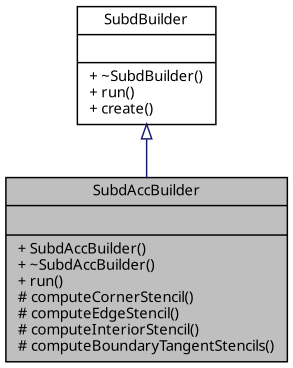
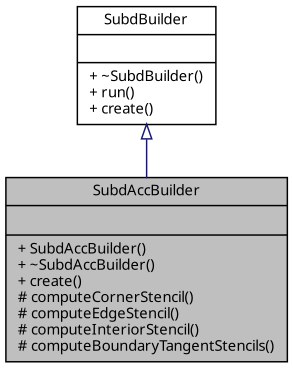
(41, 281) -> (50, 281)
